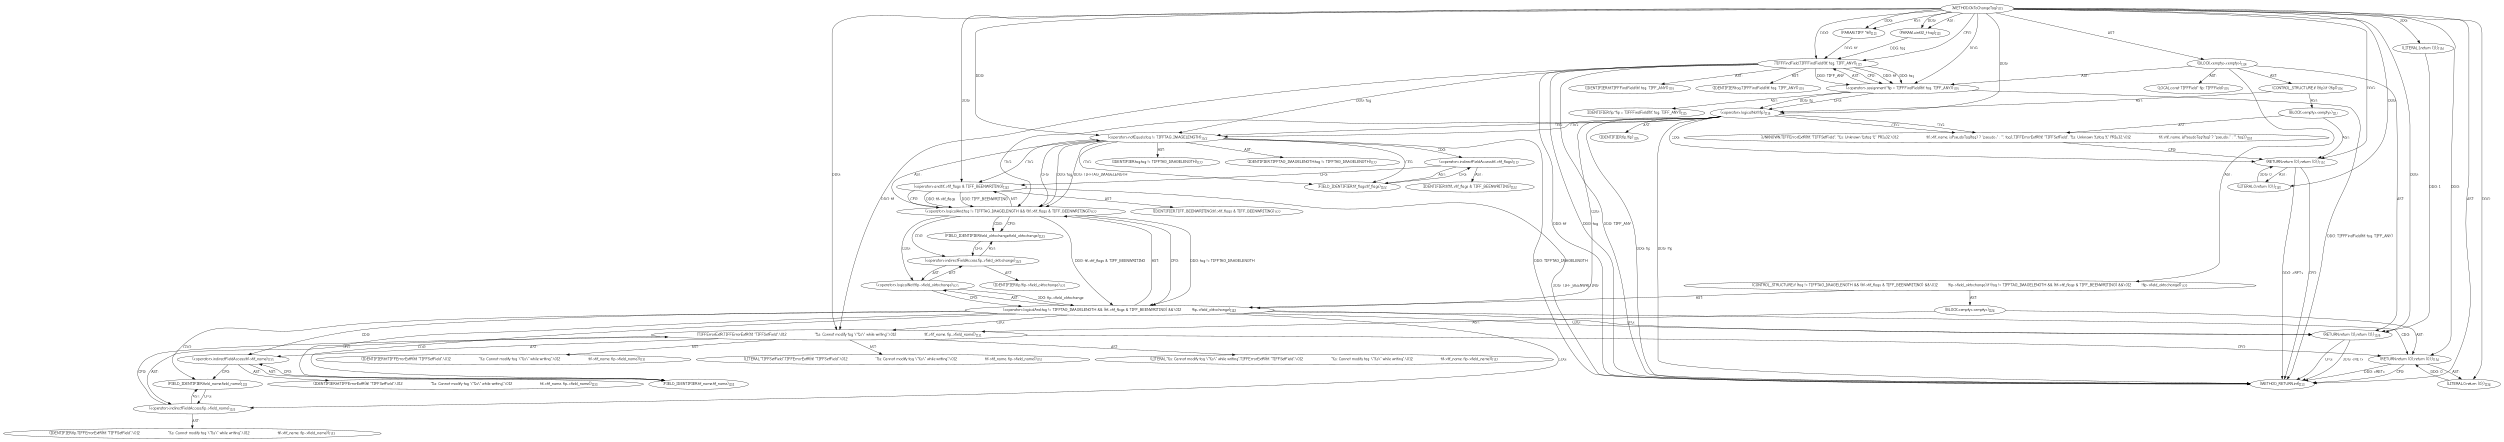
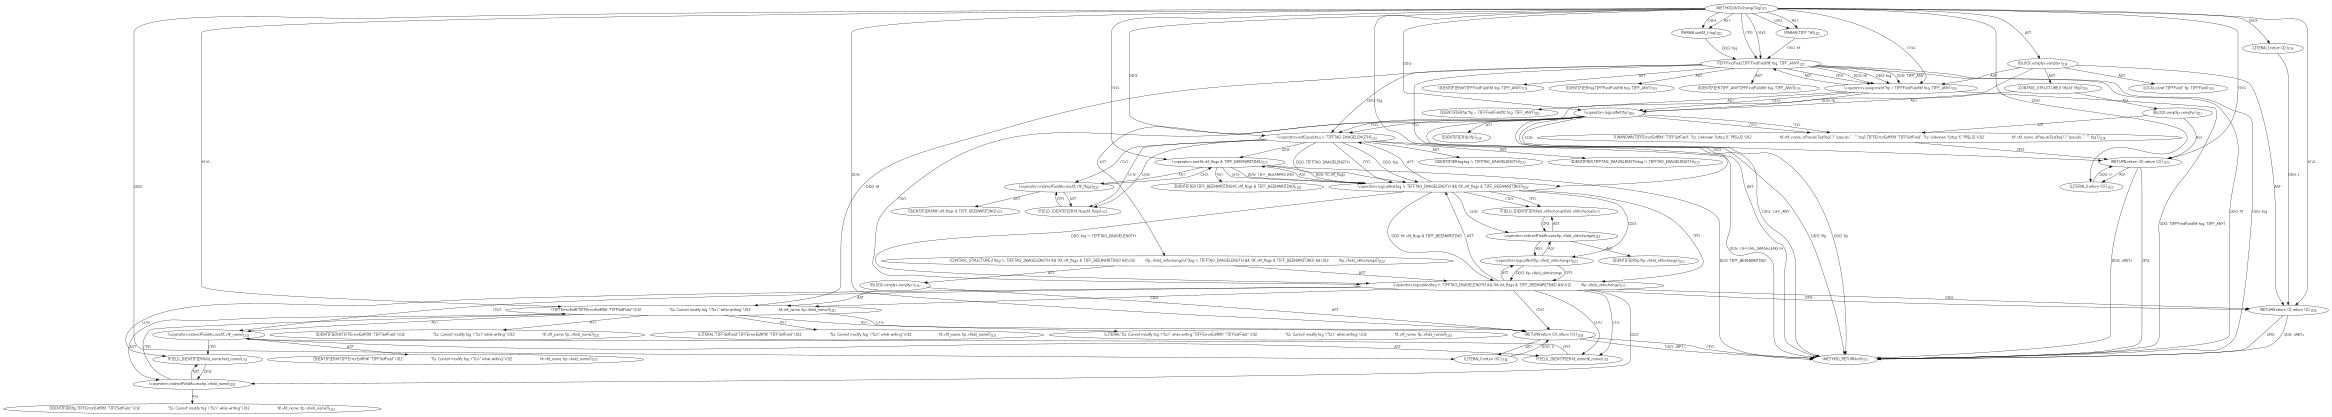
none -> (1749, 88)
none -> (1153, 177)
(2302, 384) -> (1865, 359)
